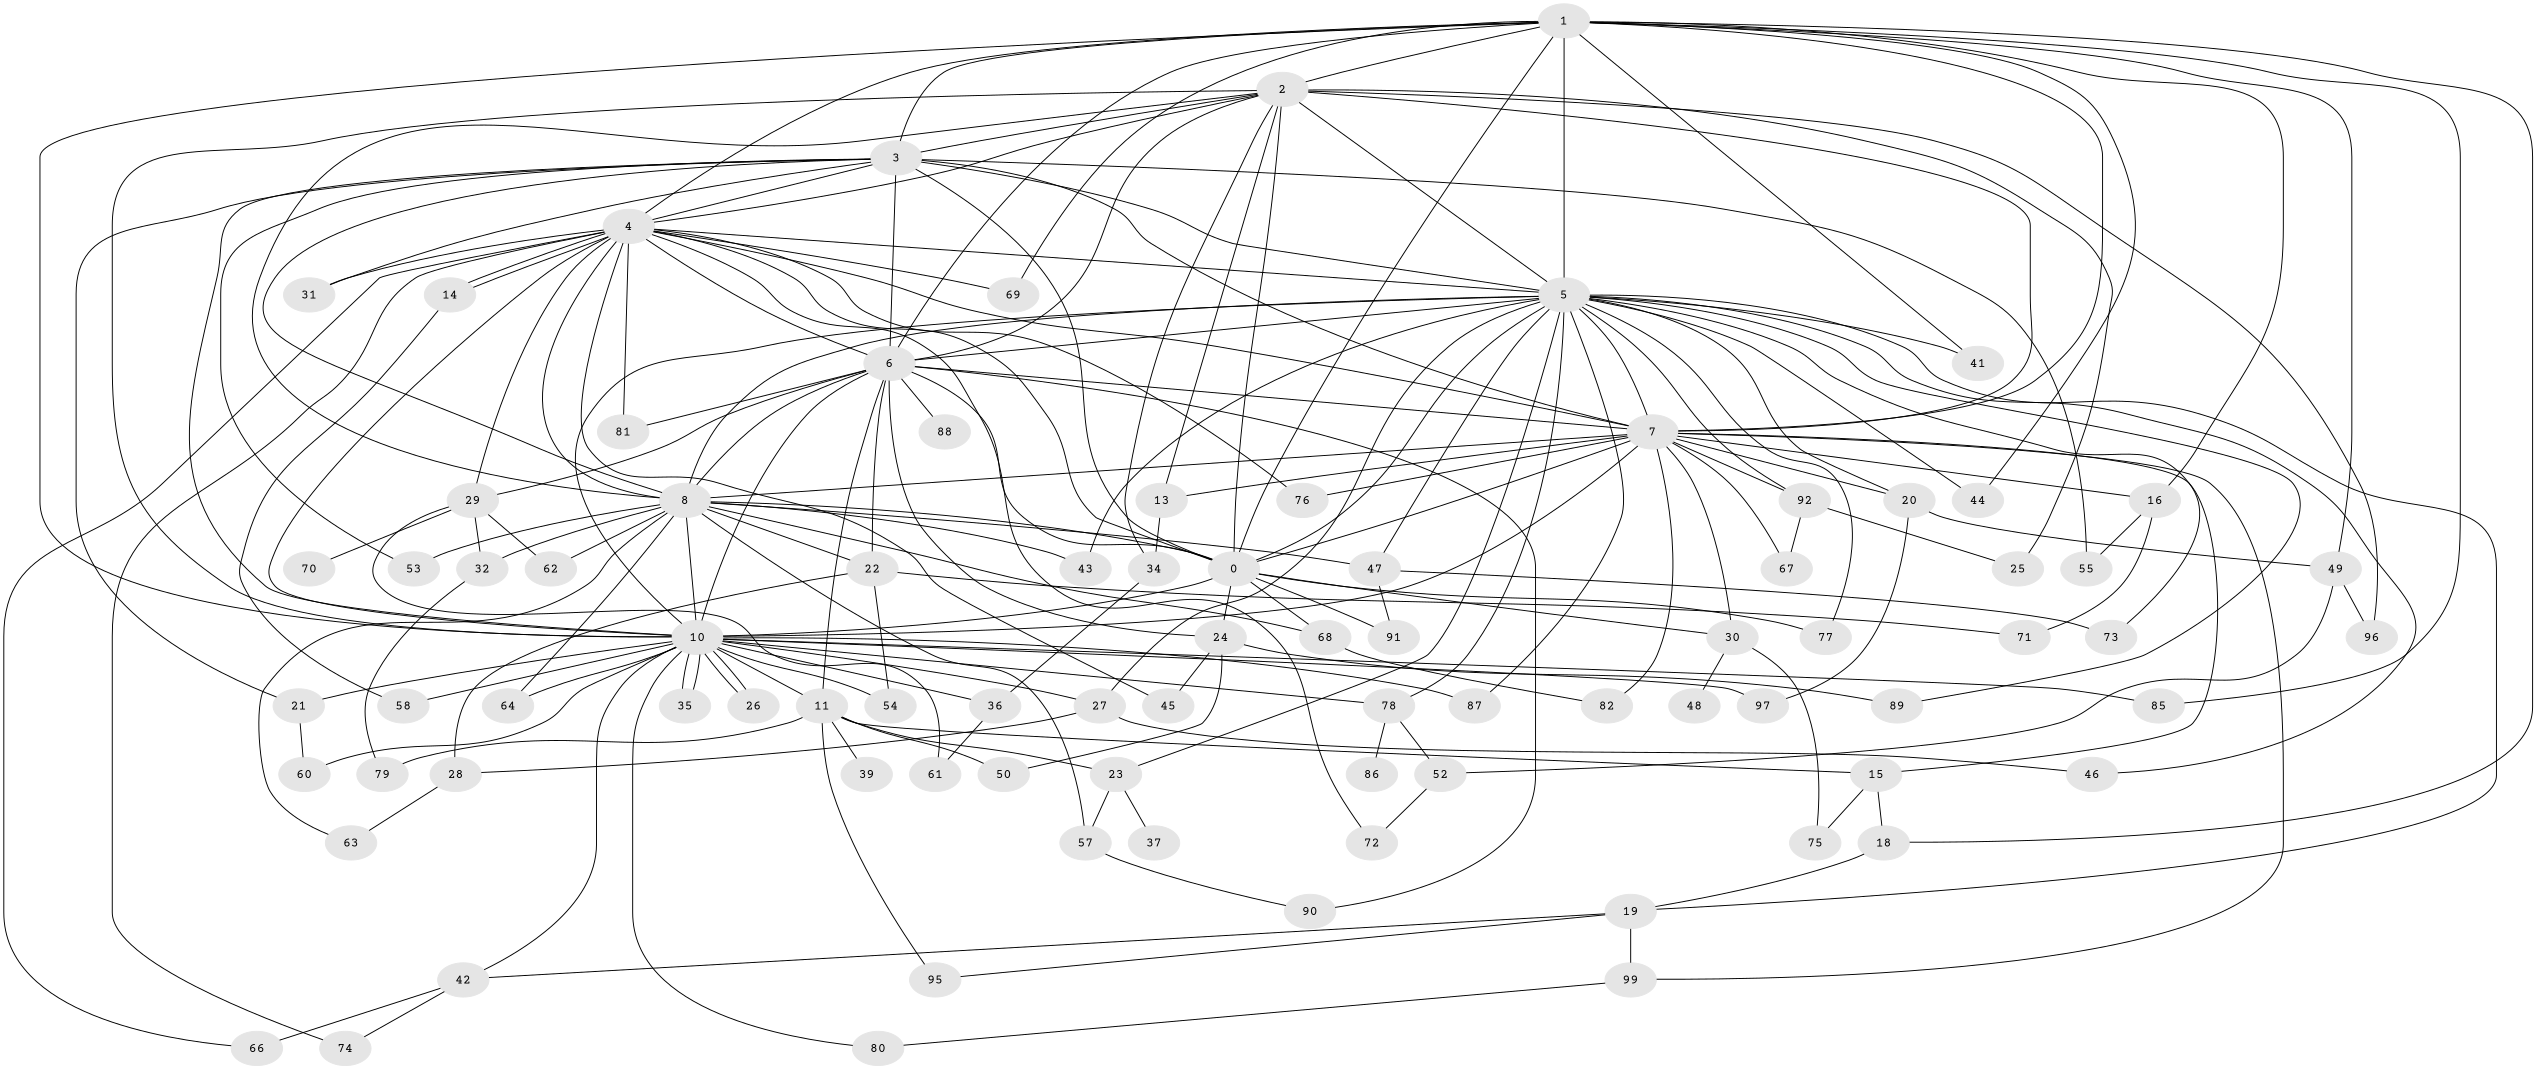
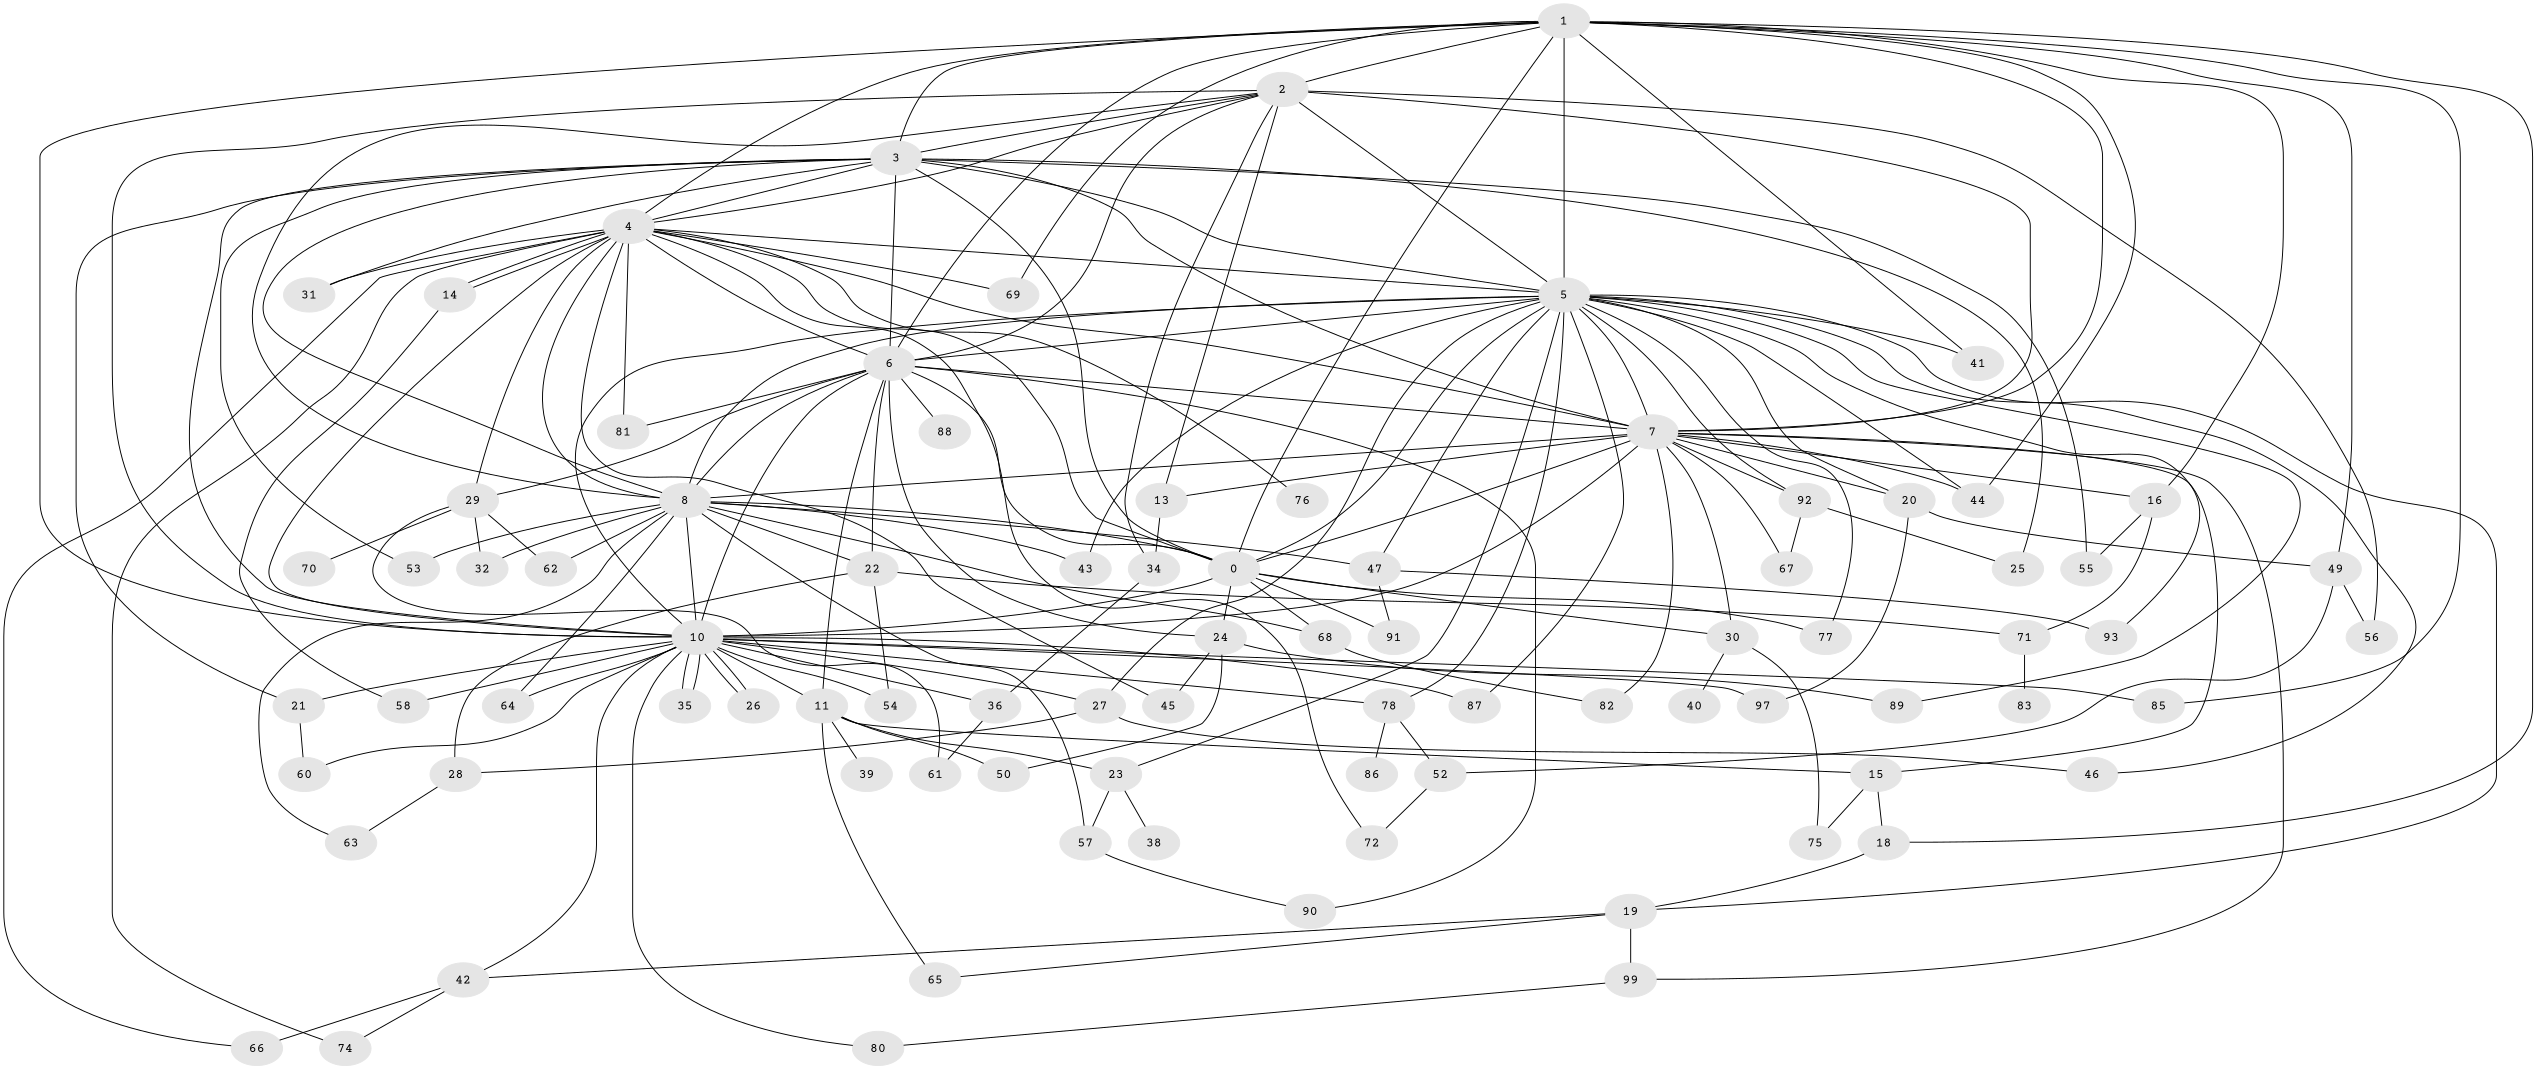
(1875, 143) -> (1588, 205)
(1256, 318) -> none
(1478, 466) -> (1820, 454)
(2111, 637) -> (2111, 637)
(2372, 637) -> (2372, 637)
(1694, 706) -> (1694, 706)
none -> (2025, 706)
(382, 774) -> none
(1154, 843) -> (1154, 843)
(935, 980) -> (935, 980)
